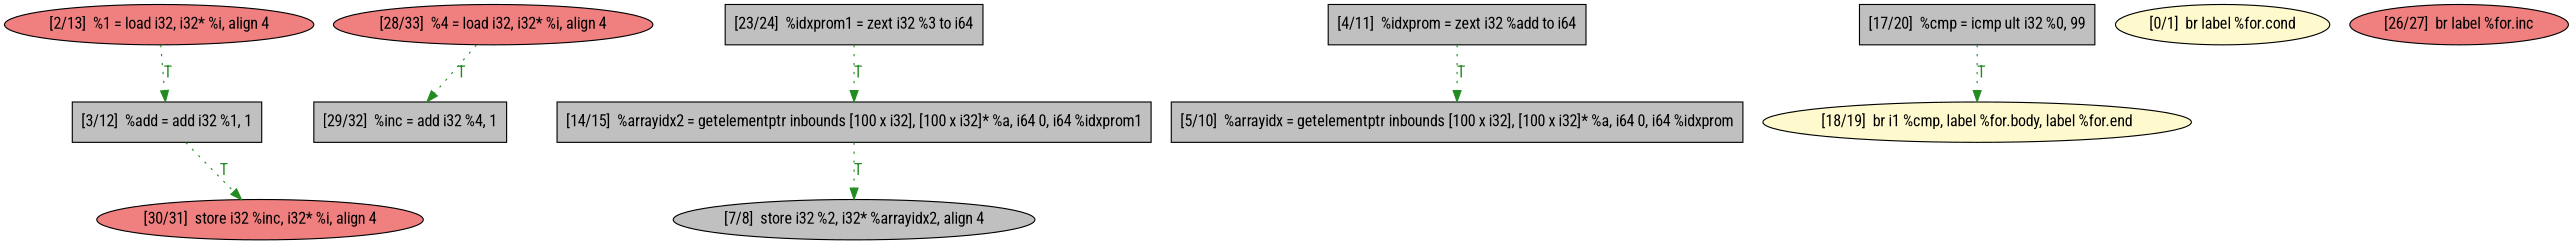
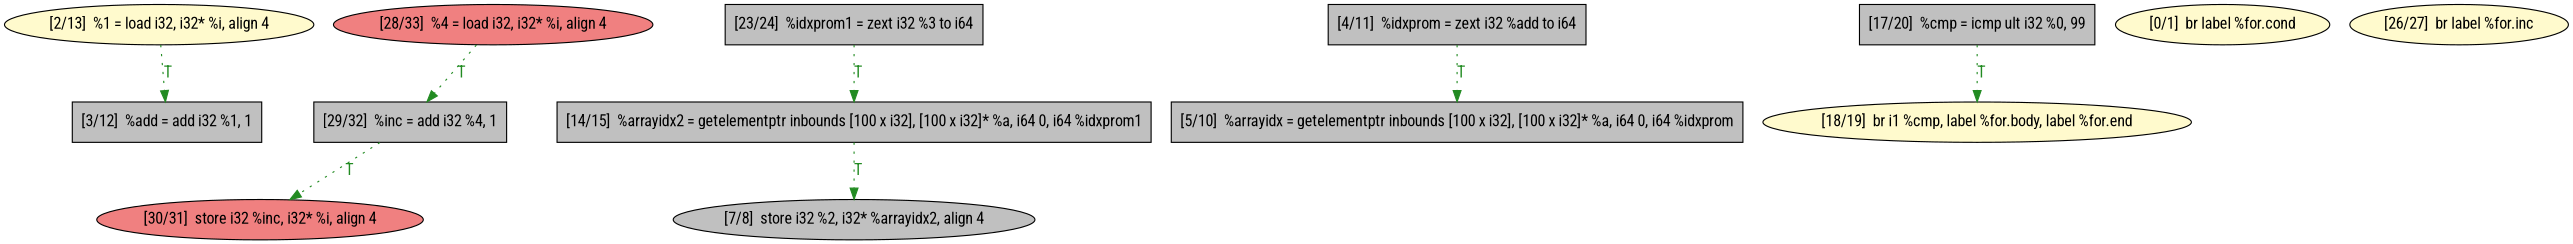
(159, 25) -> (159, 25)
(2459, 25) -> (2459, 25)
(210, 167) -> (340, 168)
